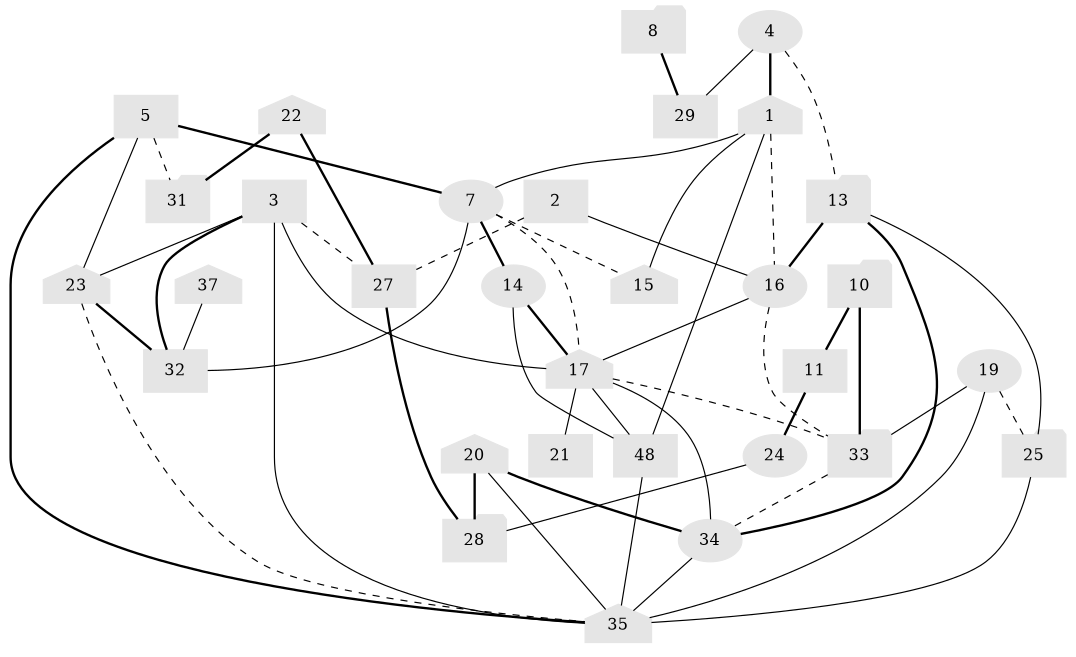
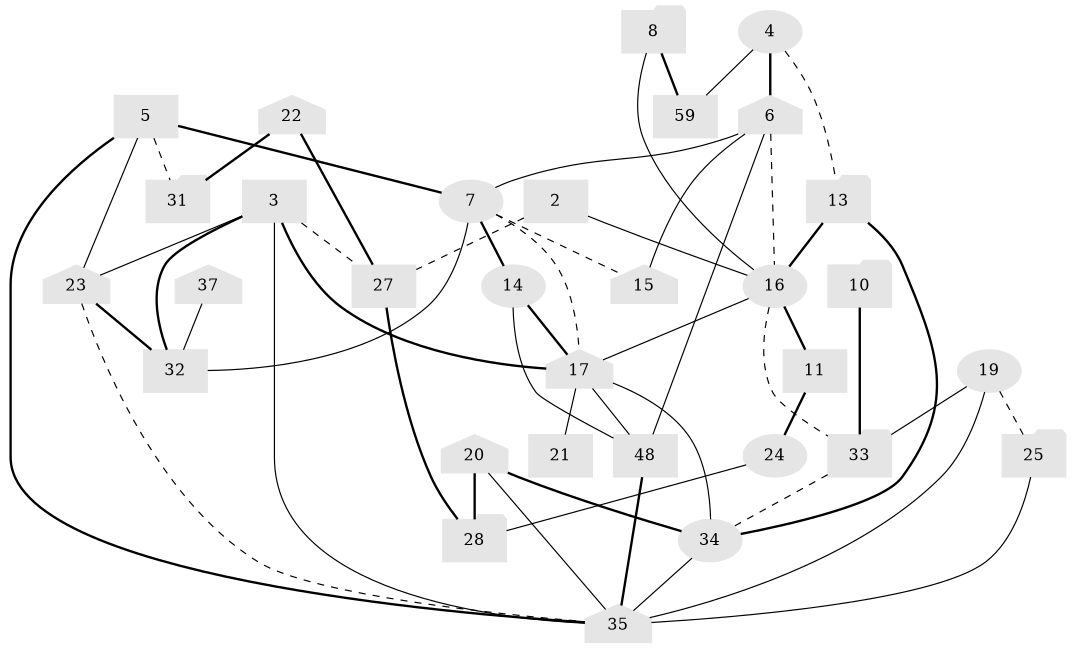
(685, 117) -> (685, 117)
(770, 117) -> (770, 117)
none -> (664, 177)
(995, 297) -> none
(376, 327) -> (376, 327)
(837, 329) -> (795, 328)
(721, 405) -> none
(632, 541) -> (632, 541)
